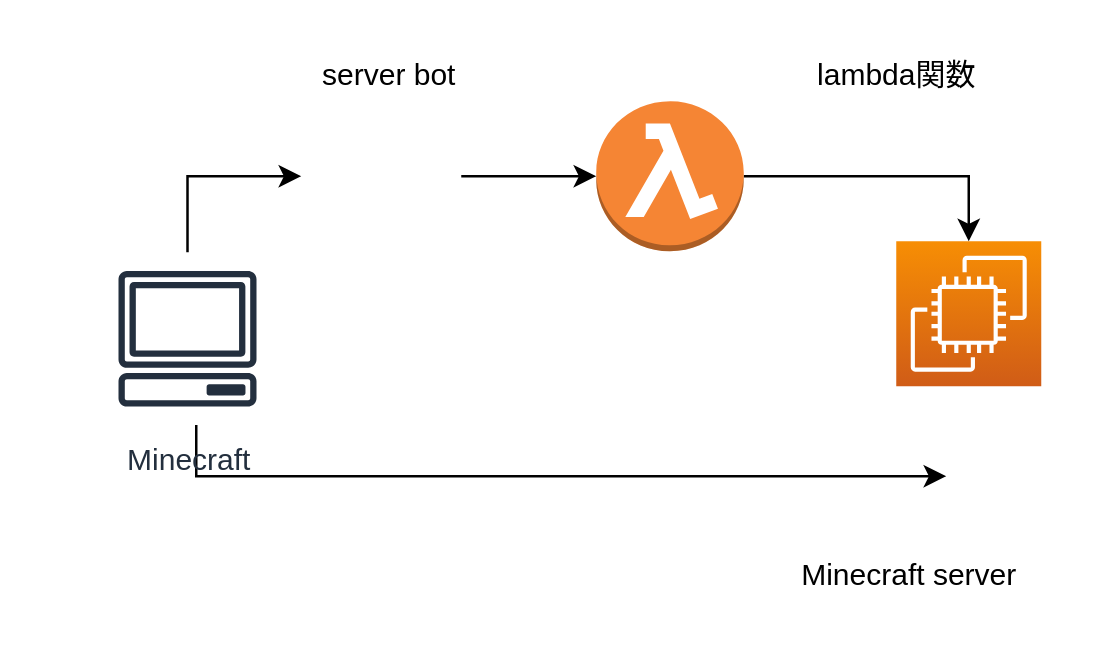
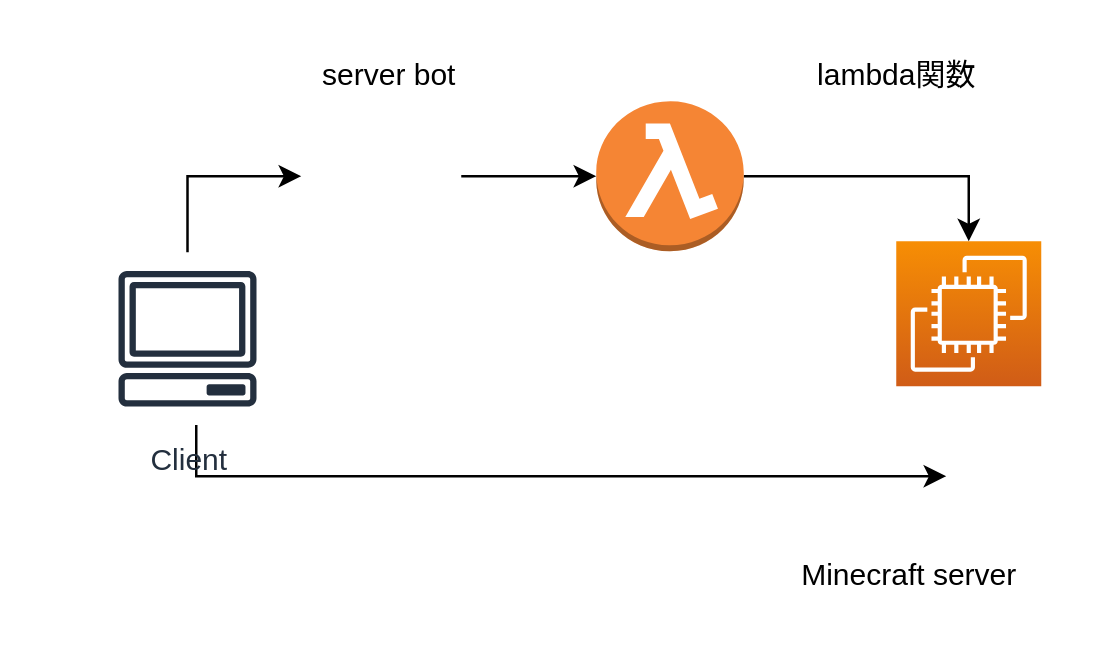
(190, 462) -> (190, 462)
